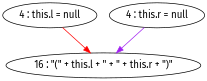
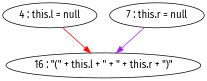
(157, 15) -> (157, 15)
